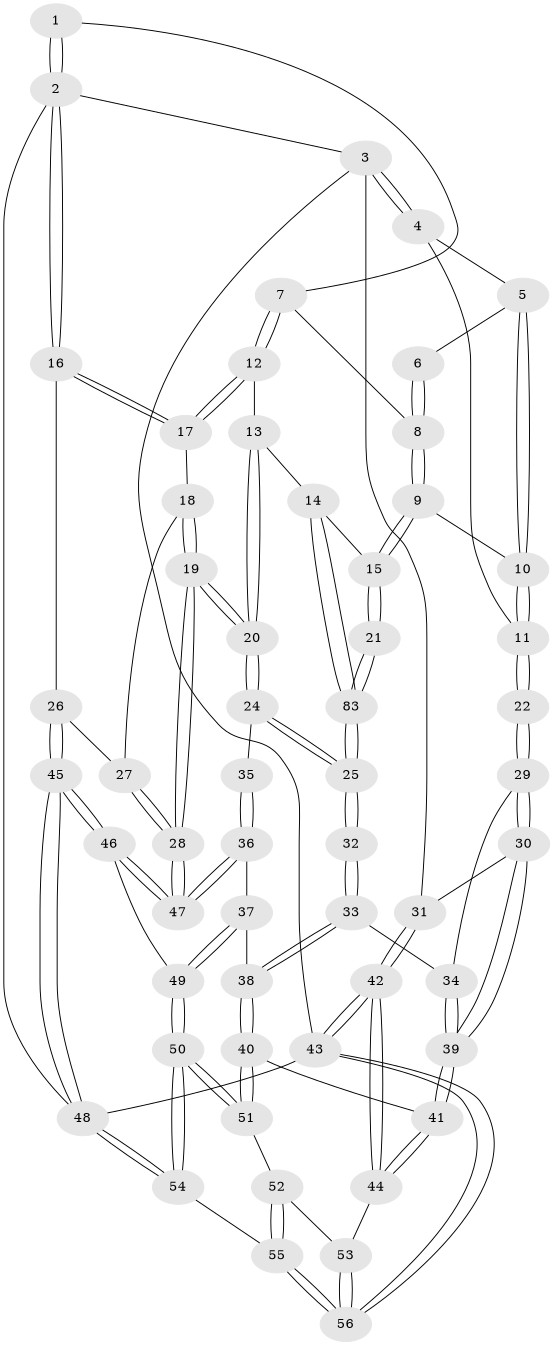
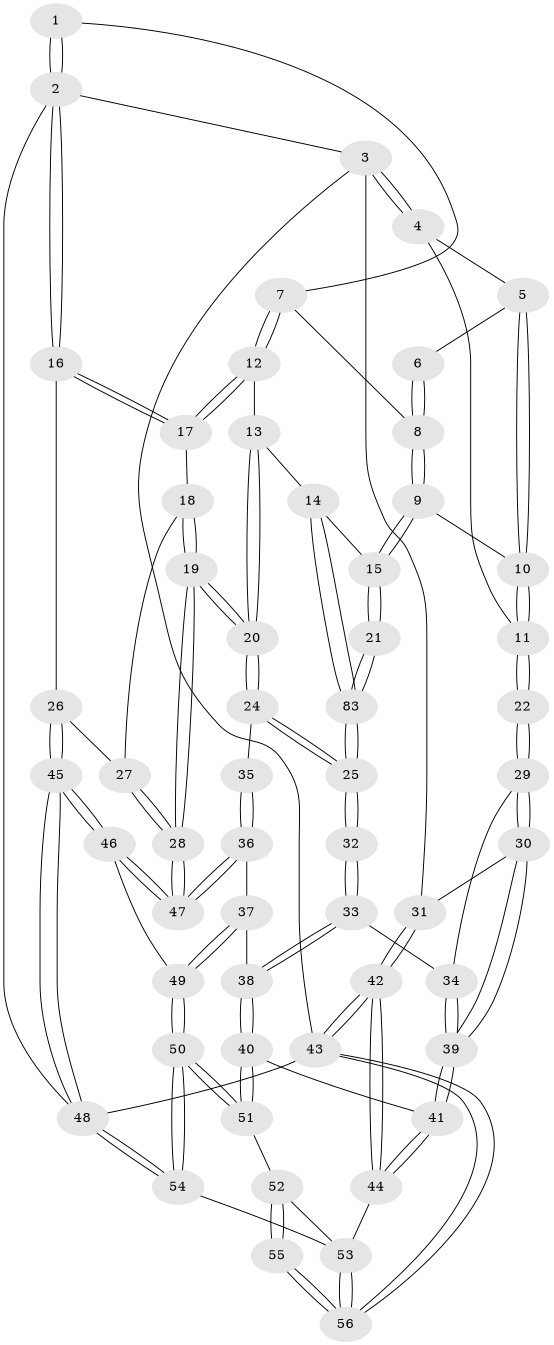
(228, 1222) -> (264, 1219)
